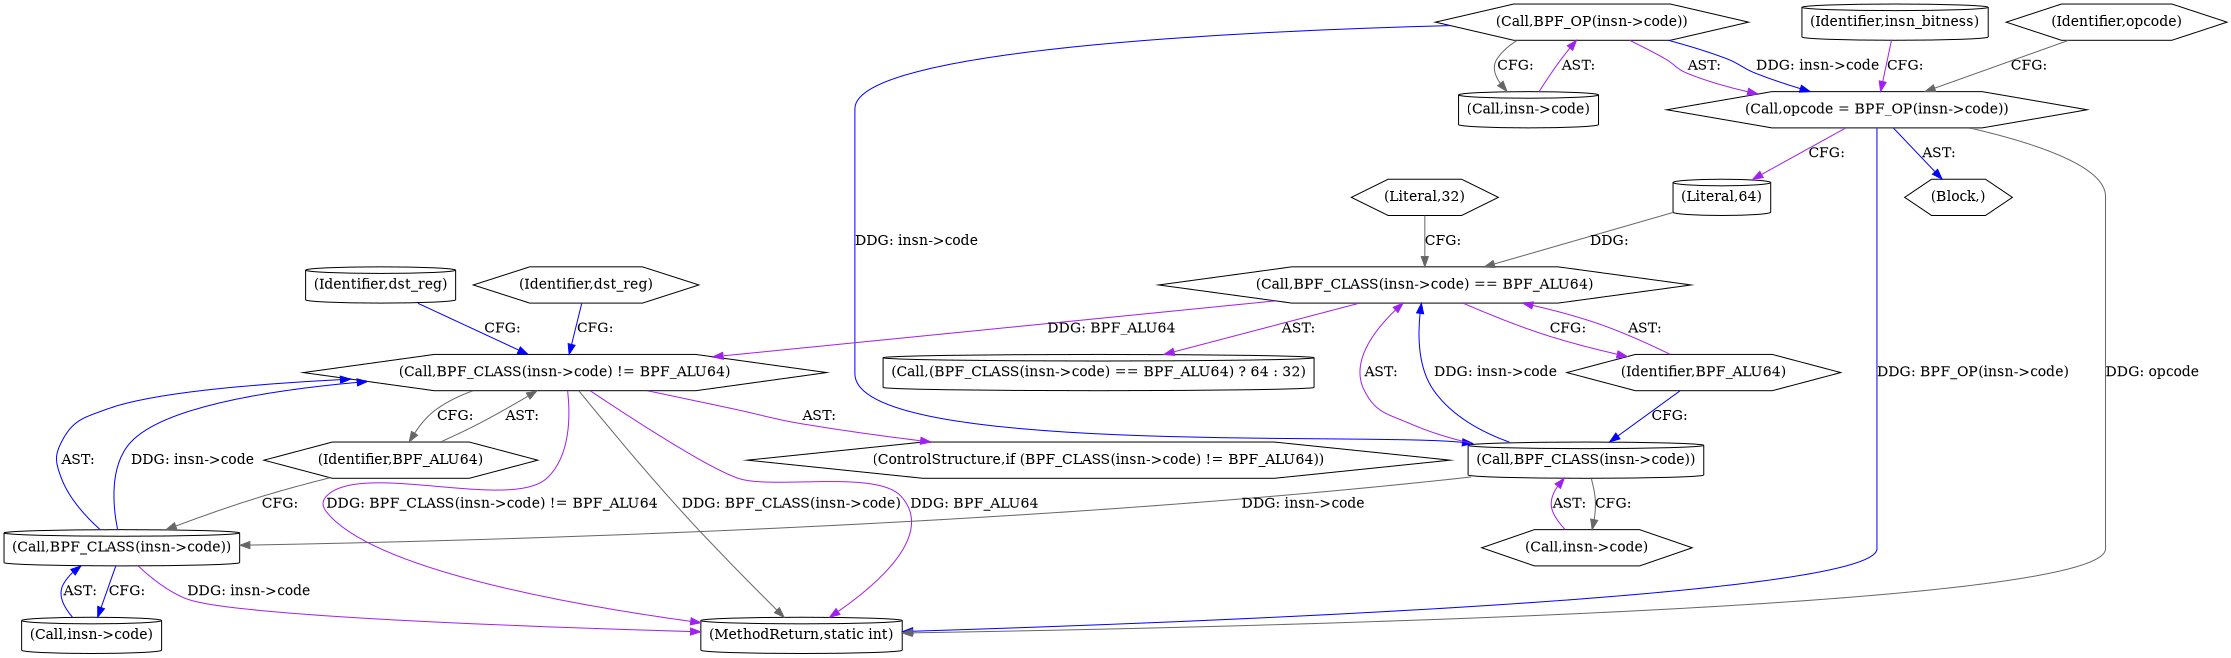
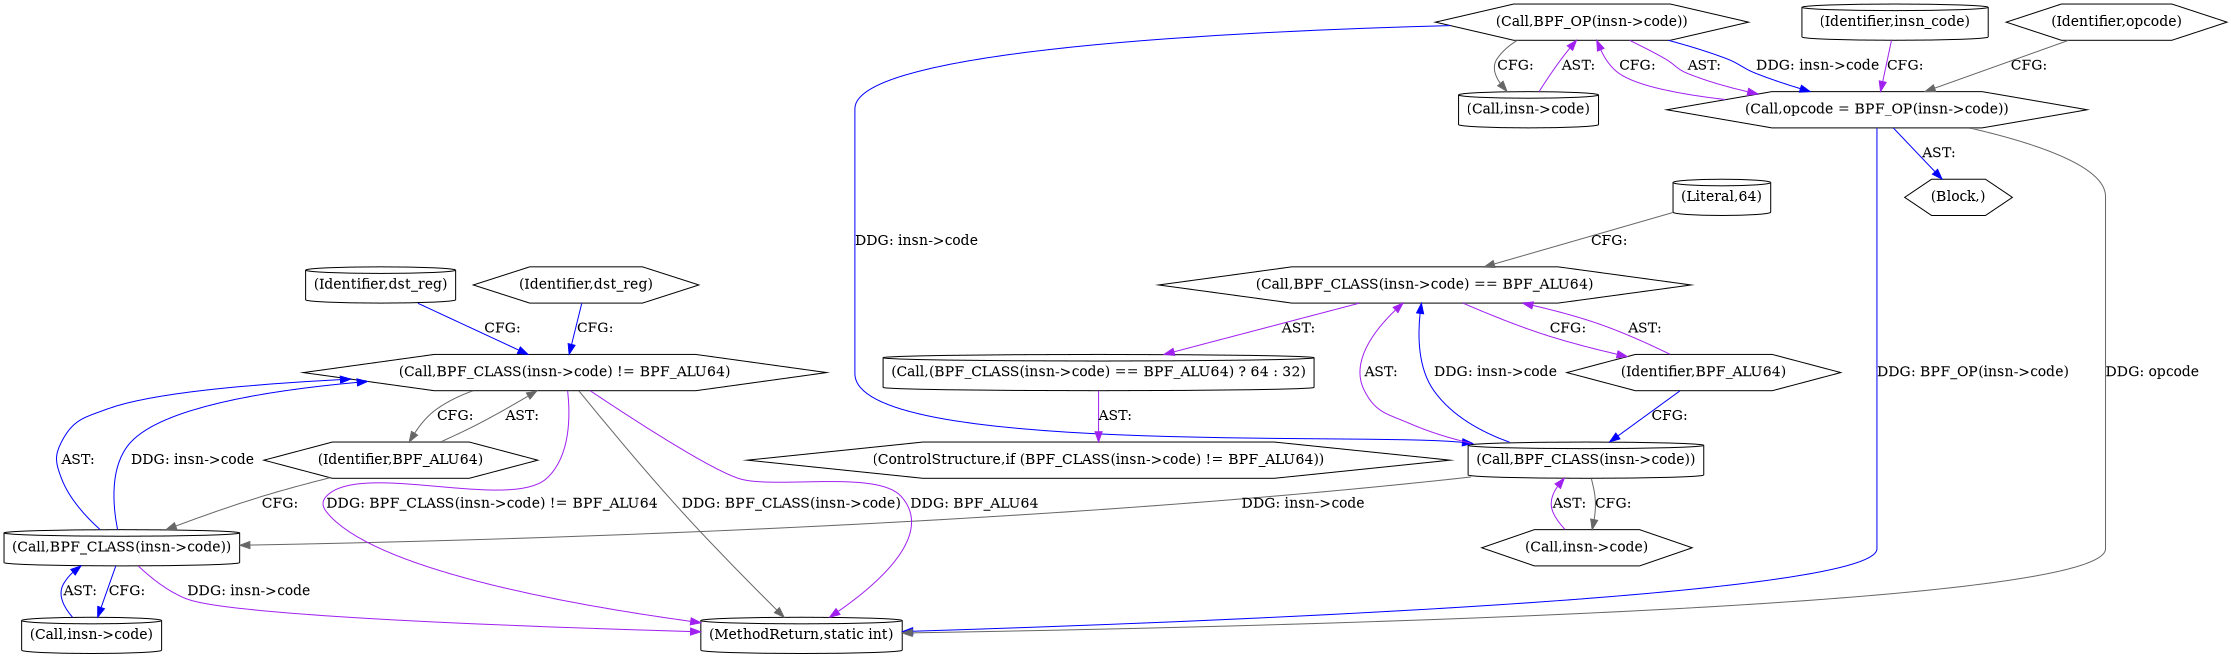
(1895, 22) -> (1895, 22)
(1804, 151) -> (1656, 88)
(1425, 197) -> none
(1612, 241) -> (1612, 241)
(999, 328) -> none
(783, 420) -> (1099, 411)
